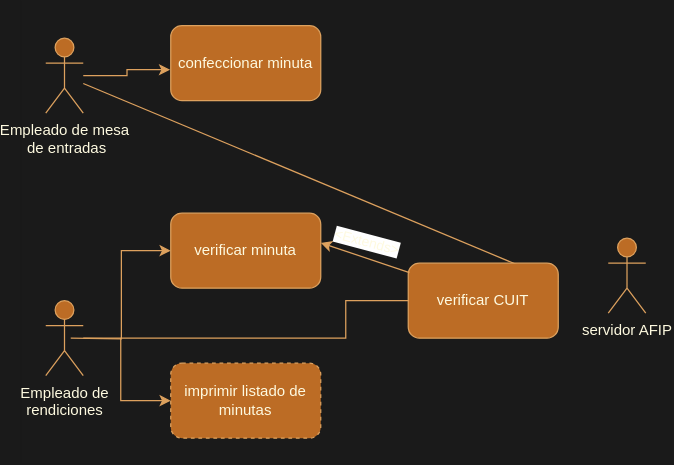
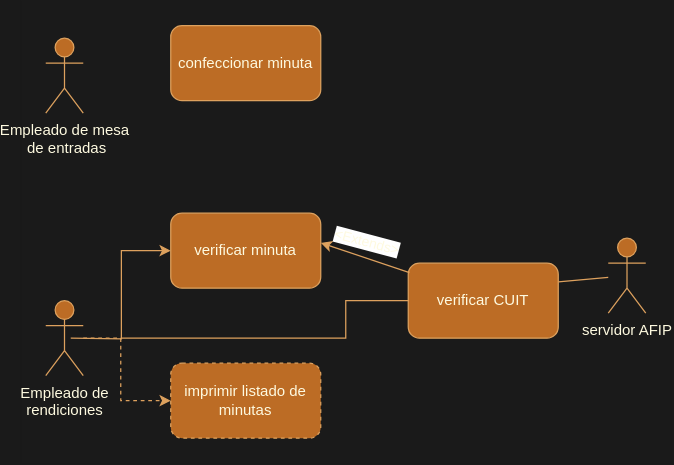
(125, 76) -> none
(298, 173) -> (583, 280)
(121, 392) -> (121, 392)
